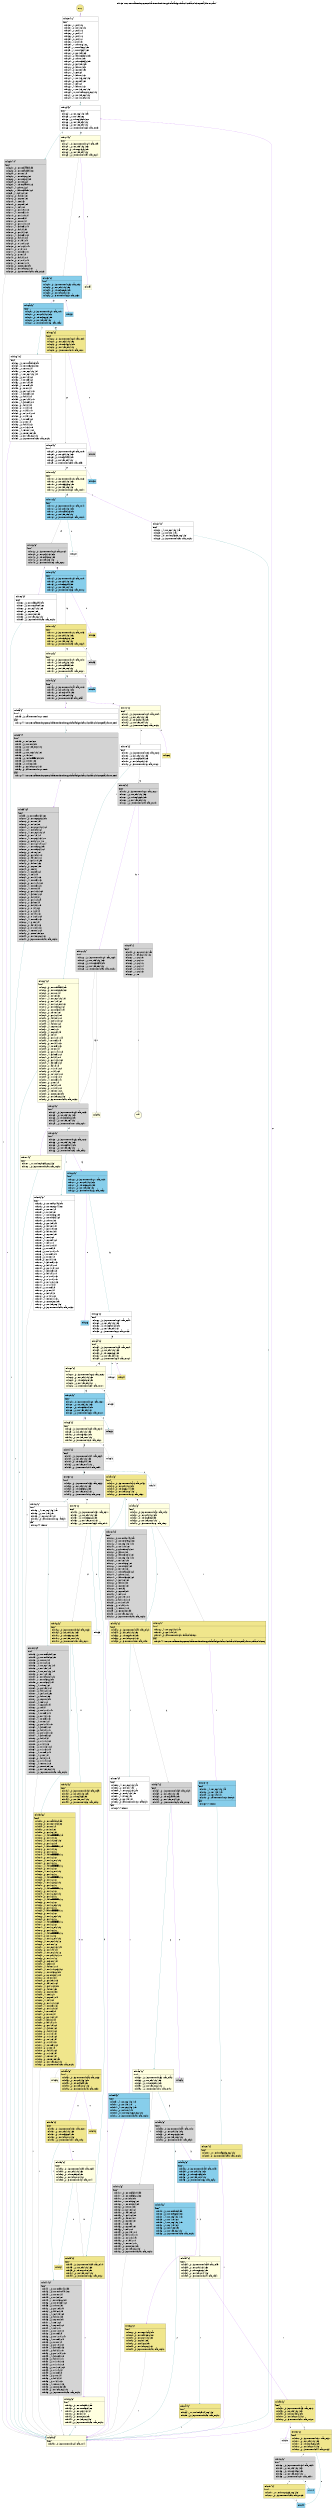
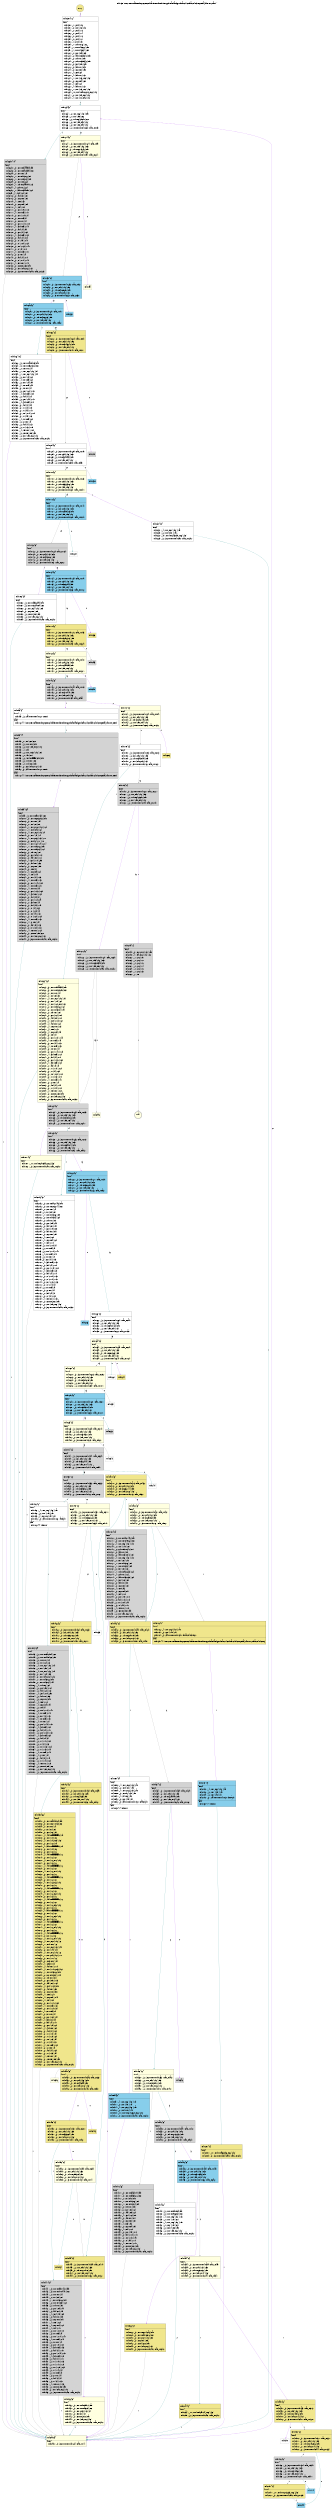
(175, 2220) -> (175, 2220)
